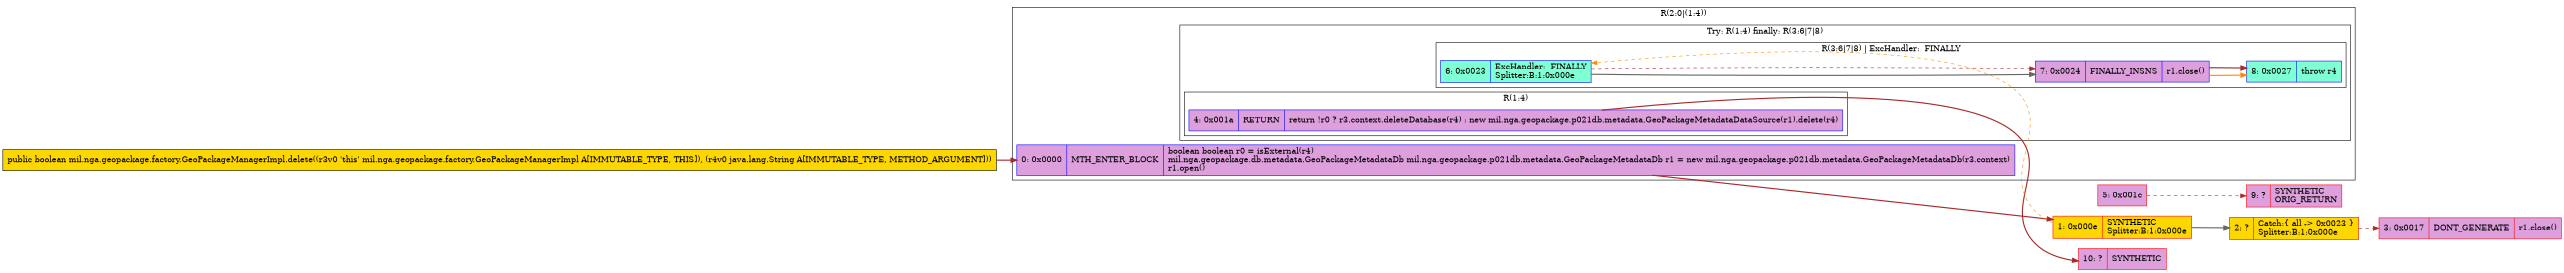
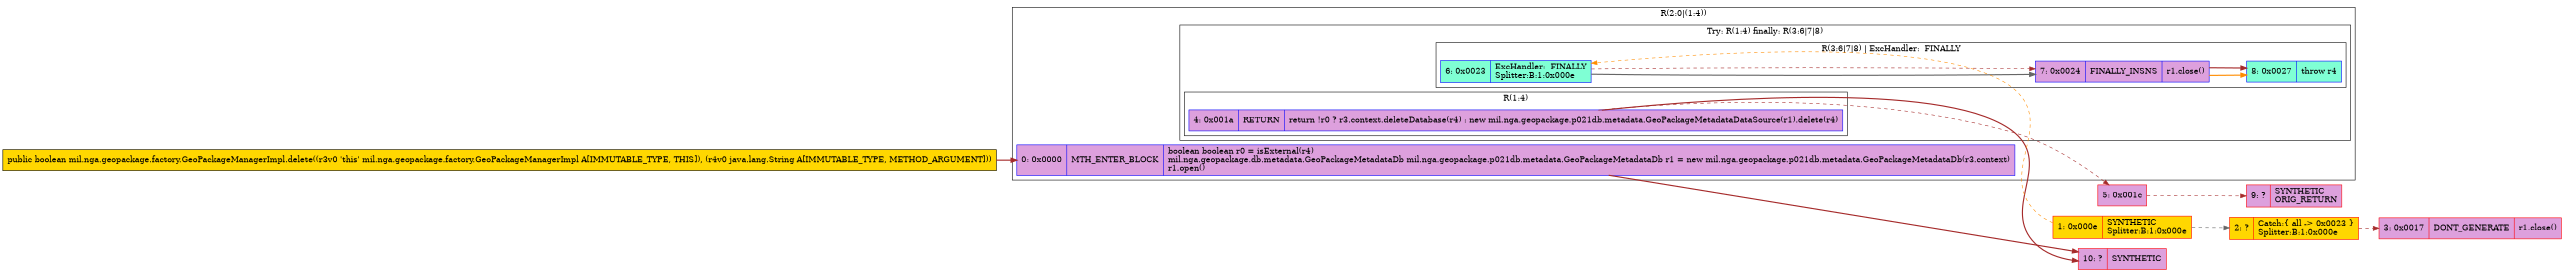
none -> (1859, 107)
(1850, 197) -> (1841, 213)
(2208, 228) -> (2208, 228)
